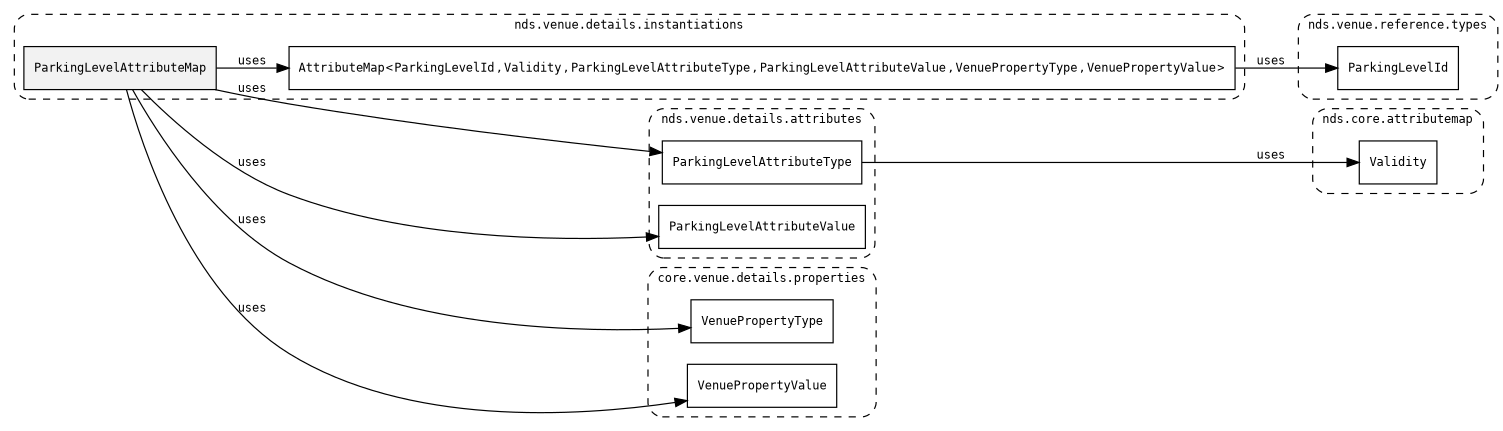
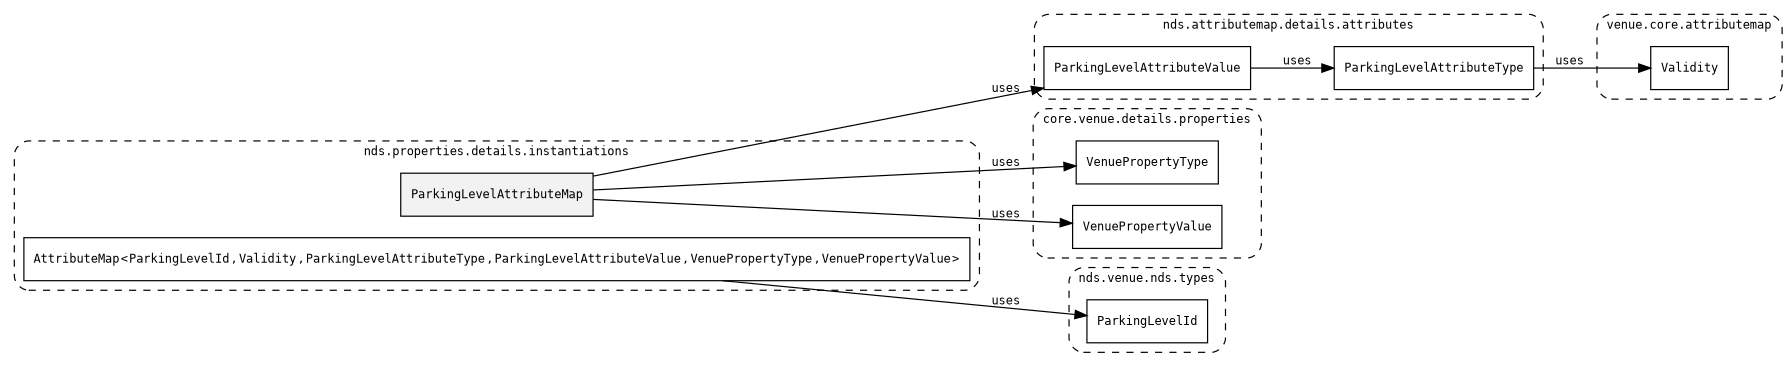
(629, 26) -> (497, 152)
(1398, 26) -> (1147, 279)
(247, 68) -> none
(762, 120) -> (1289, 26)
(1398, 120) -> (1690, 26)
(432, 125) -> (1286, 68)
